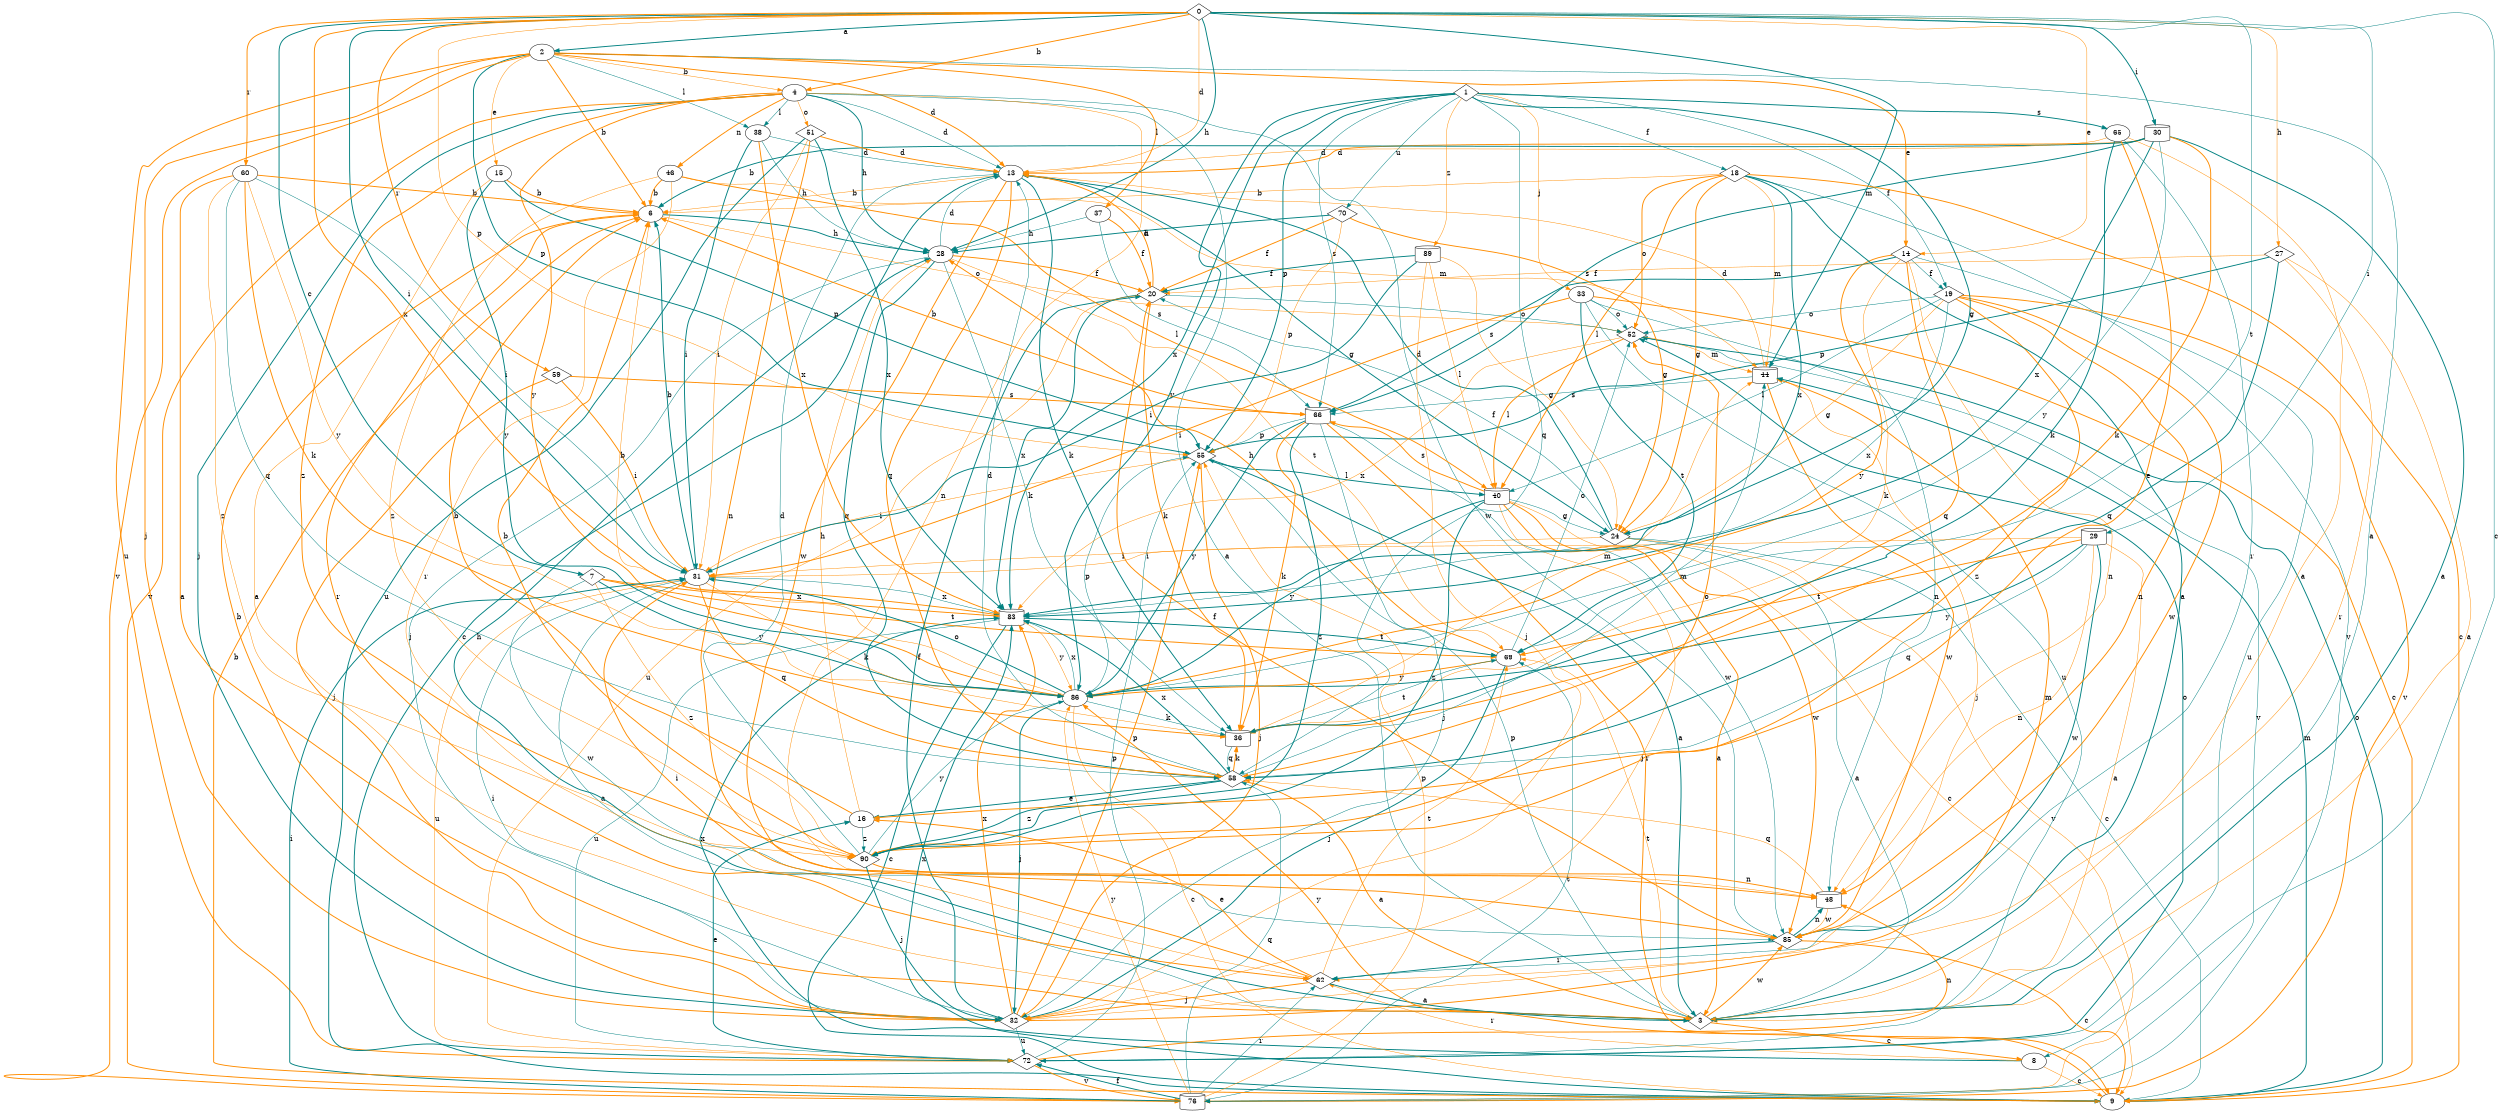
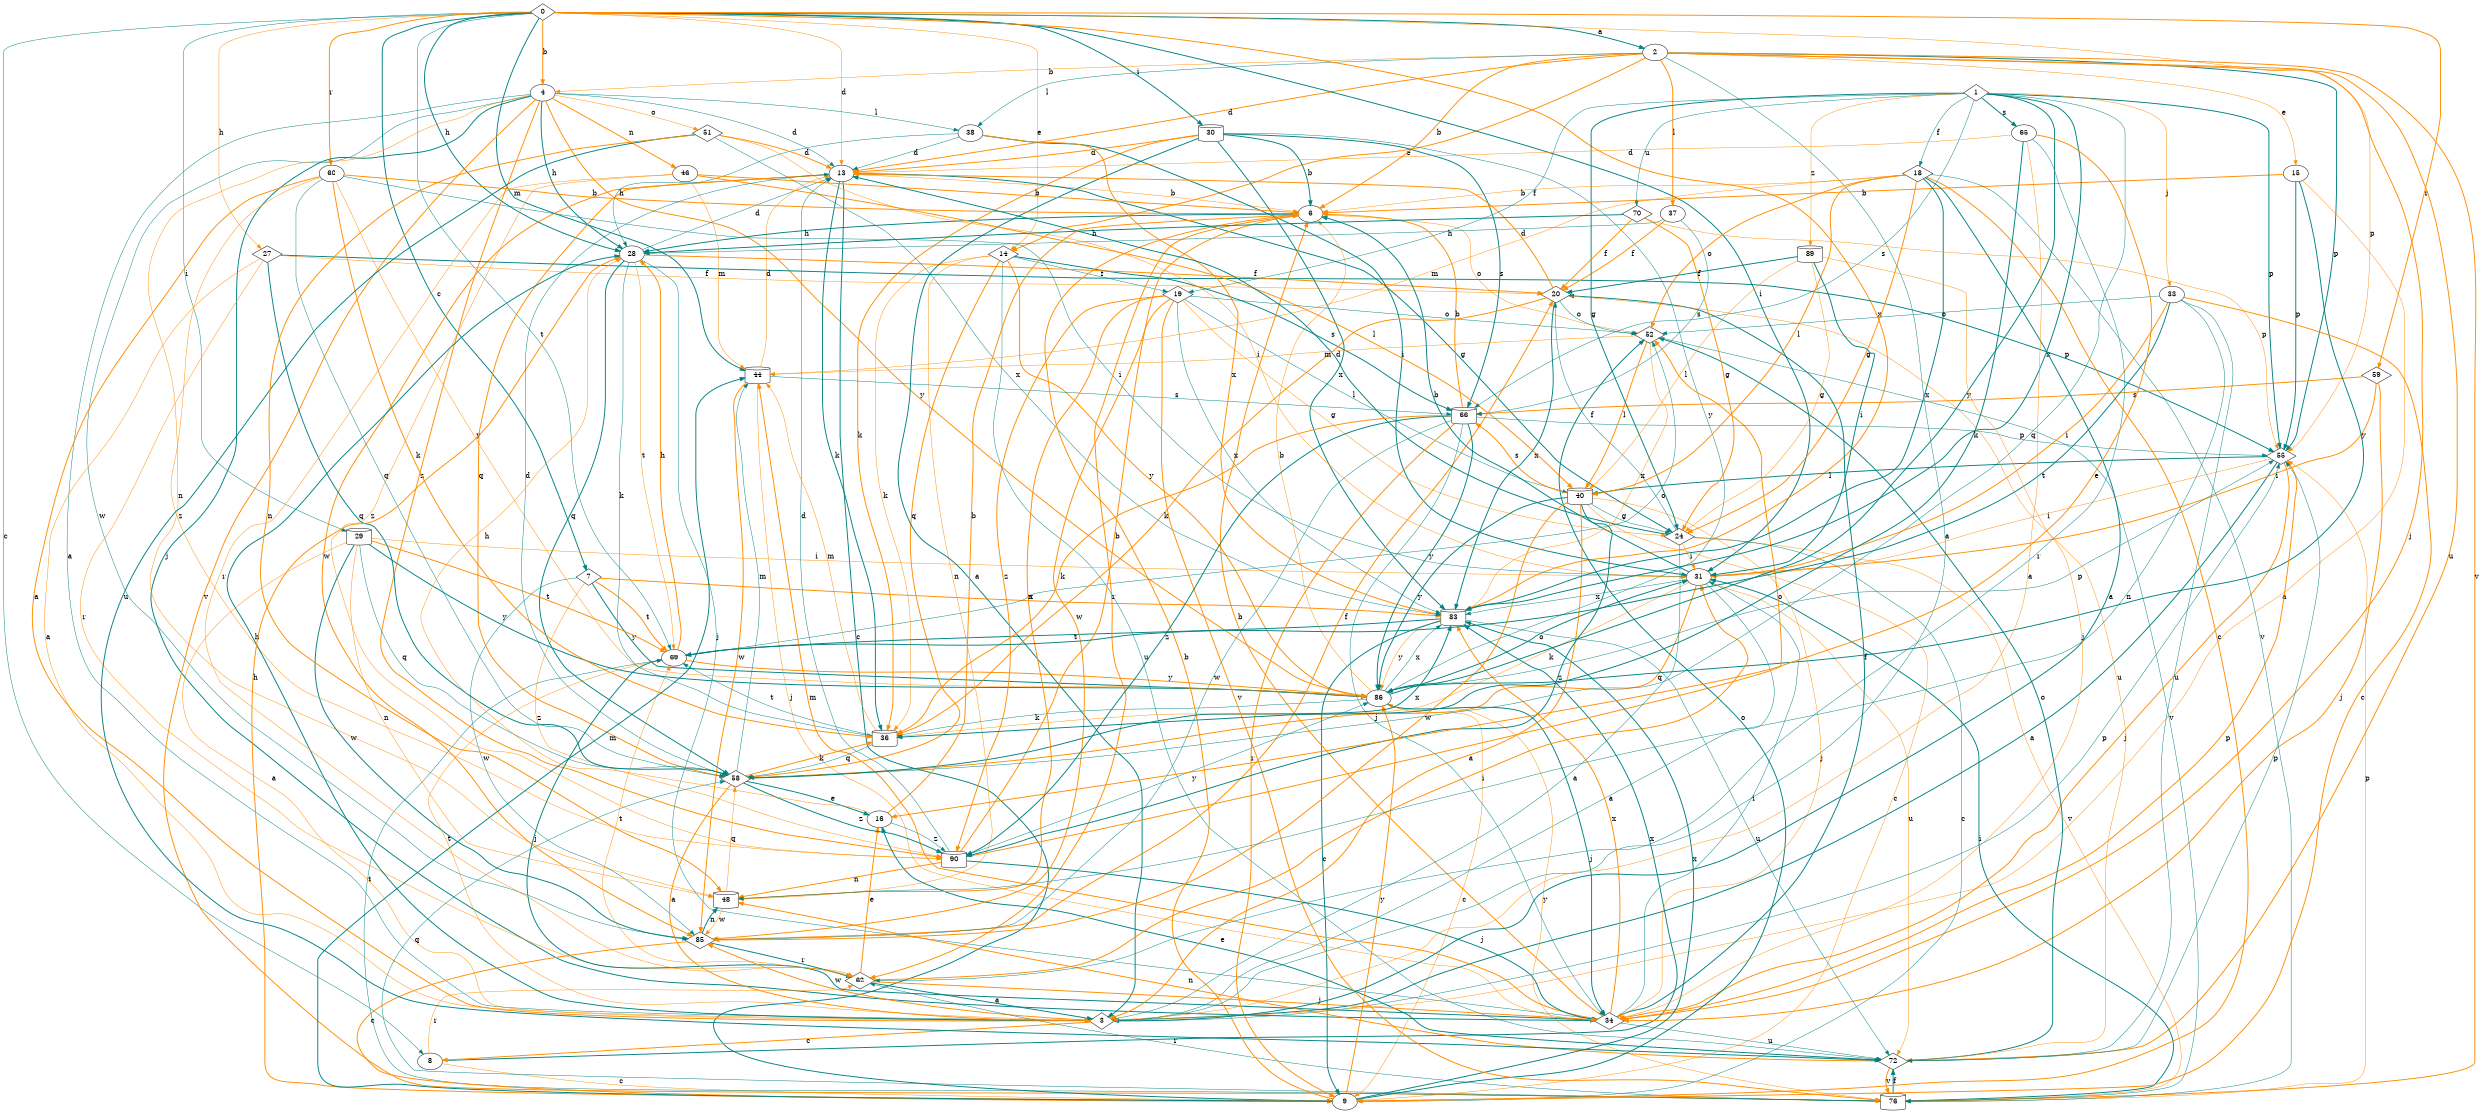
(885, 387) -> (1049, 419)
(865, 860) -> (954, 860)
(1014, 1021) -> (1609, 1021)
none -> (311, 1084)
